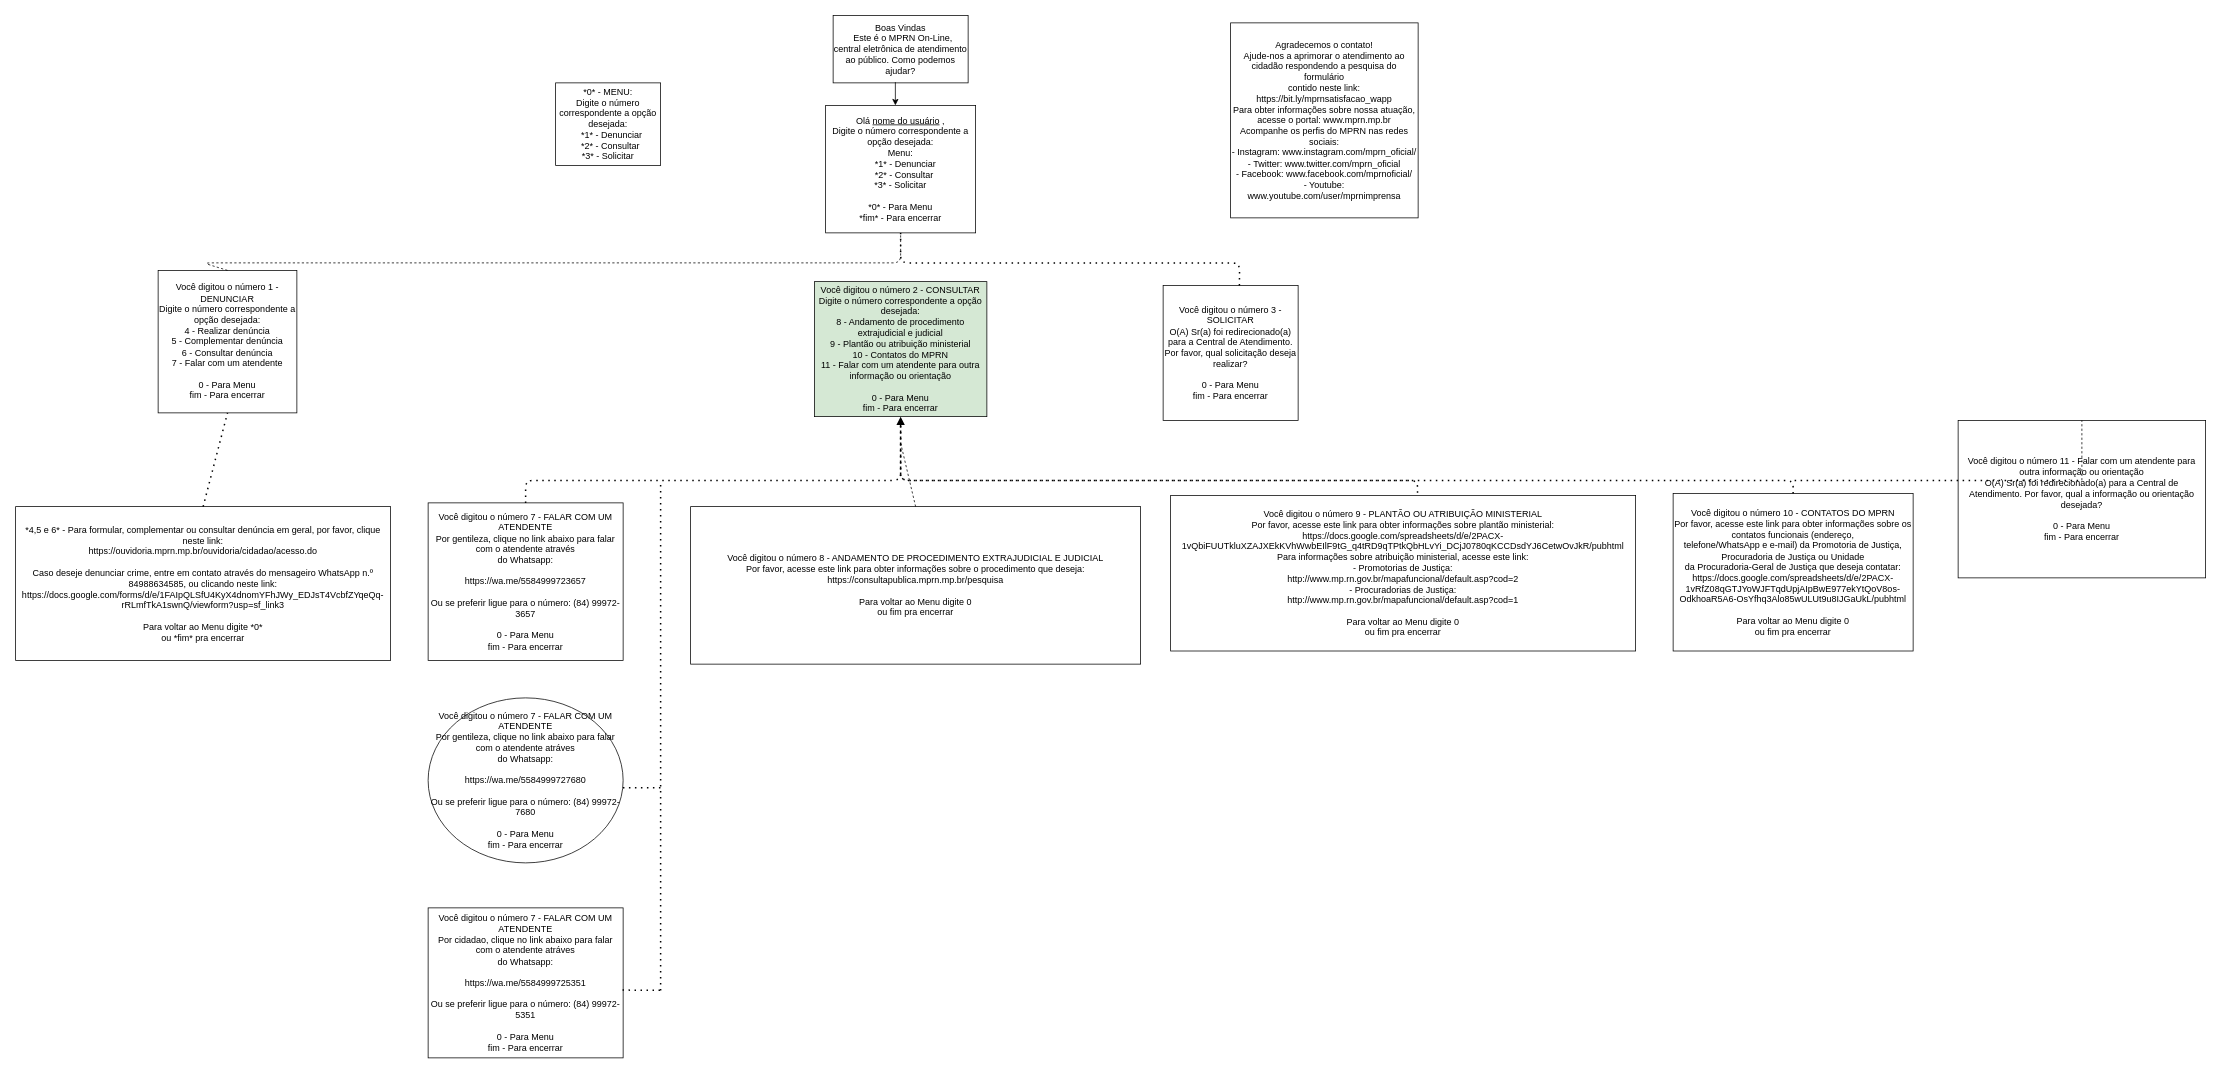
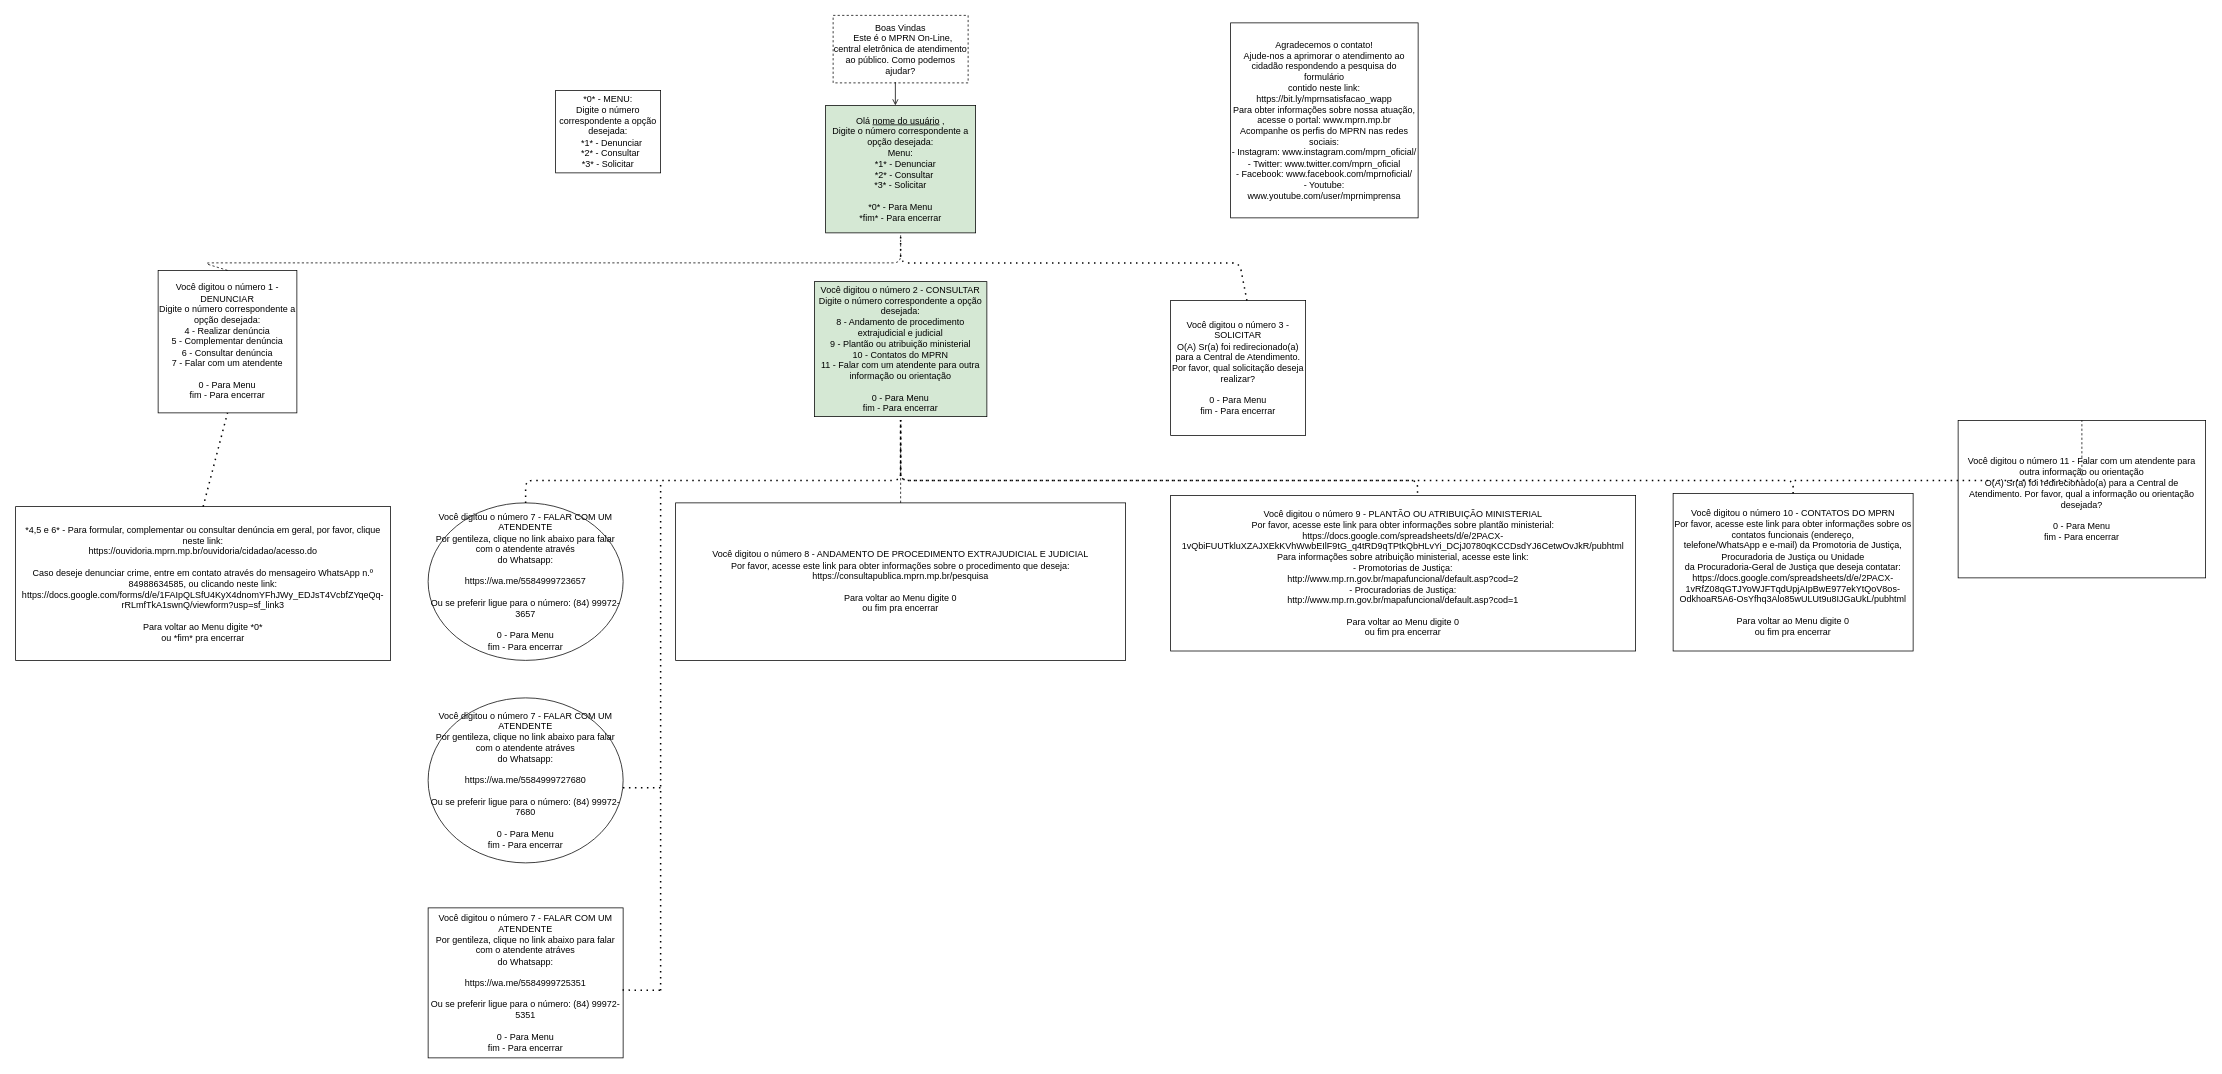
(900, 49) -> (900, 49)
(895, 99) -> (895, 100)
(608, 124) -> (608, 132)
(900, 169) -> (900, 169)
(1230, 353) -> (1238, 368)
(898, 479) -> (898, 479)
(525, 582) -> (525, 582)
(915, 585) -> (900, 582)
(525, 983) -> (525, 983)
